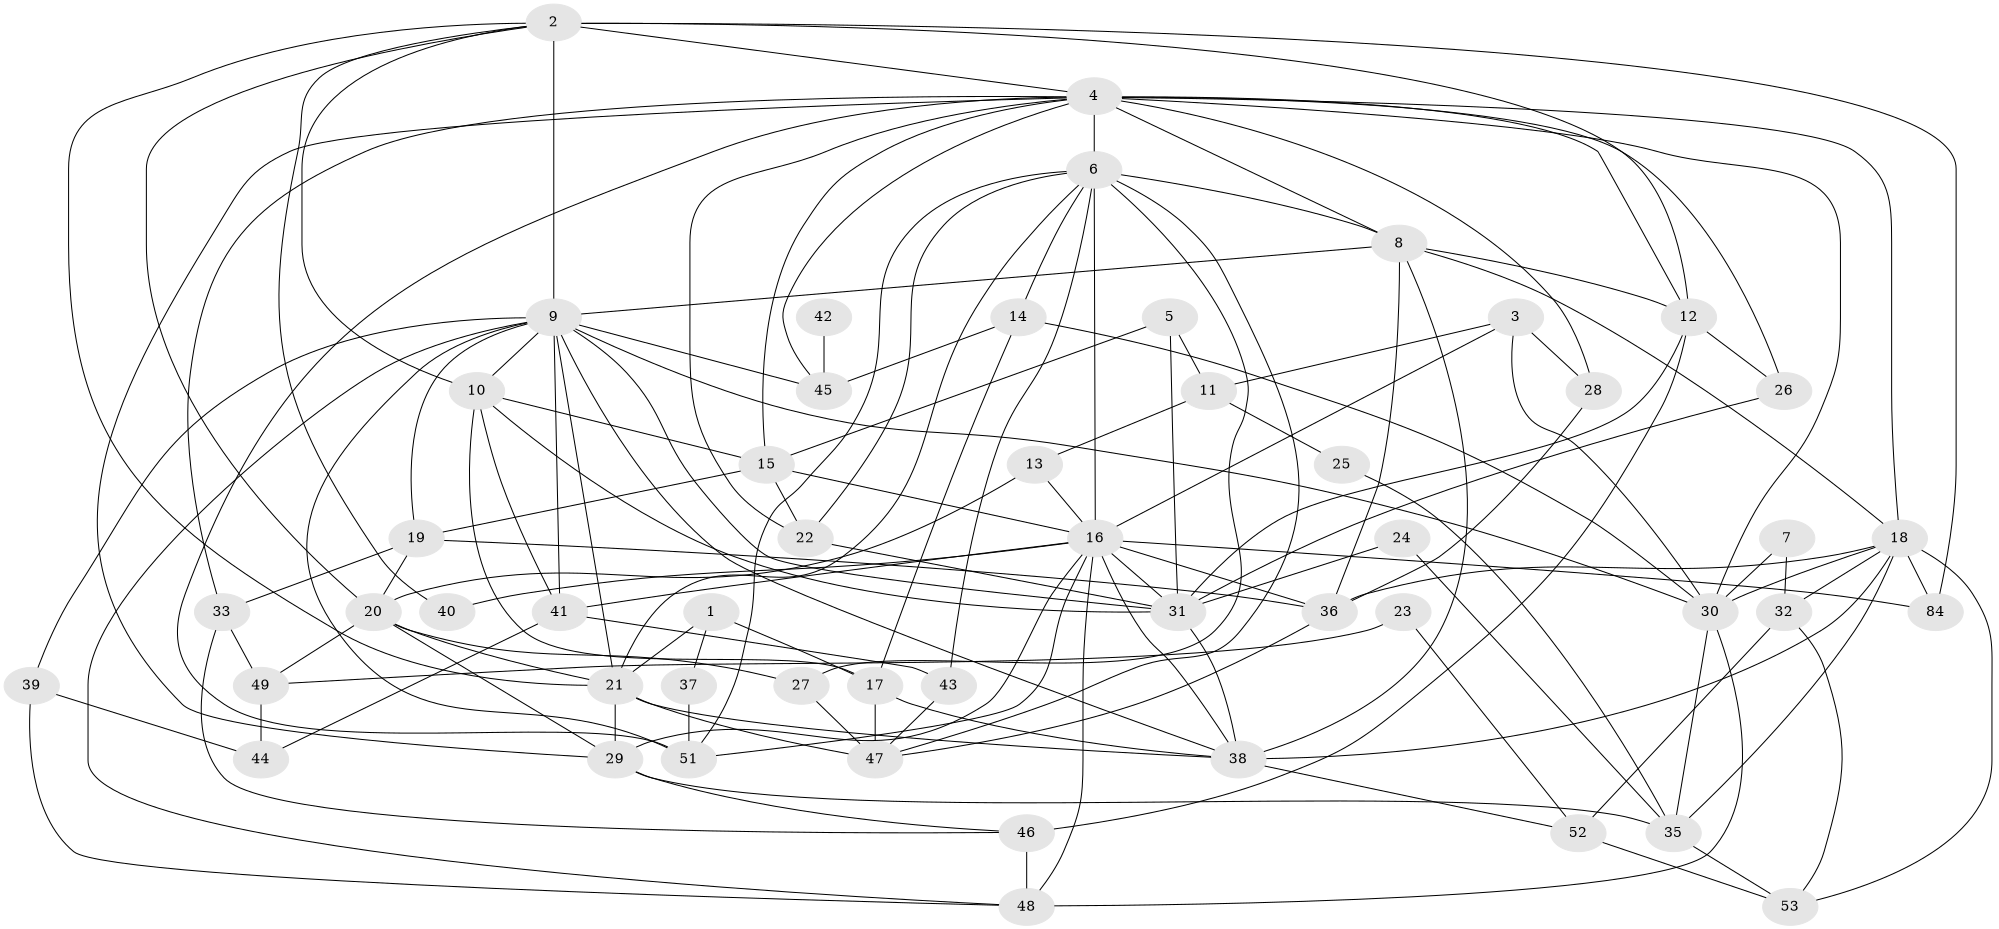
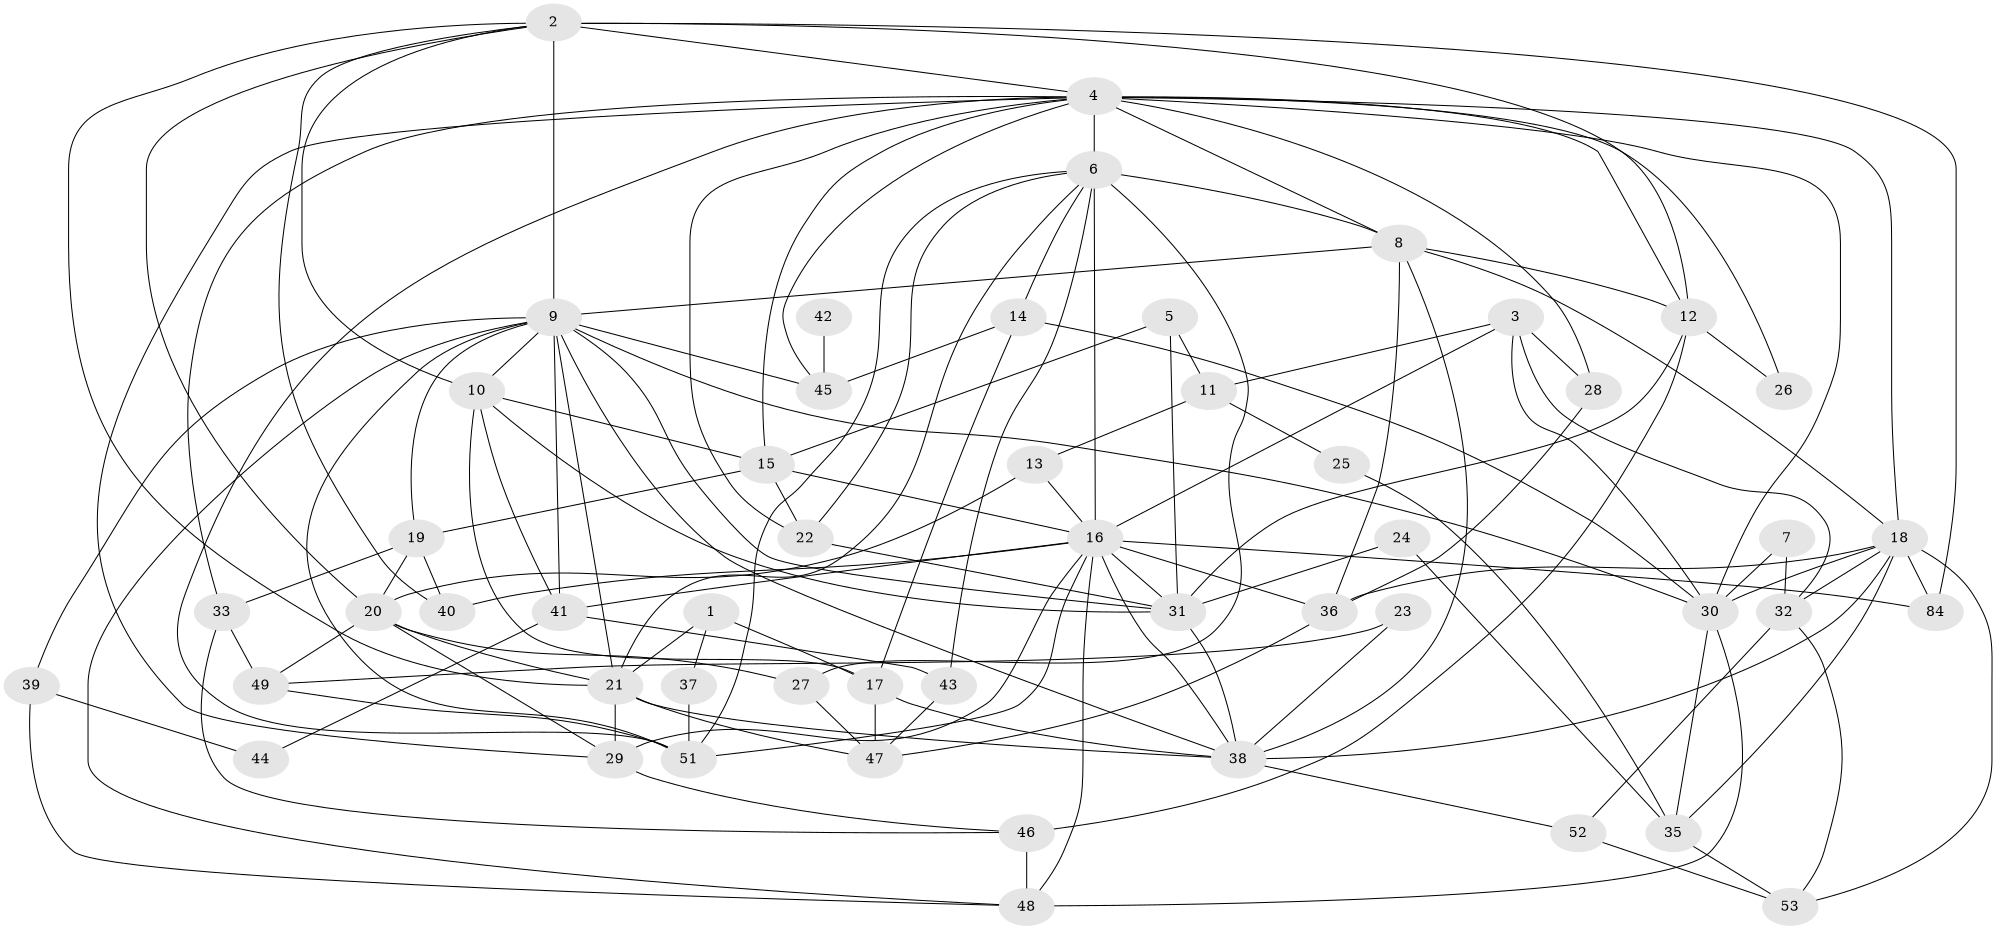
none -> (1691, 473)
(1486, 477) -> none
(1291, 539) -> none
(703, 553) -> (432, 575)
(261, 723) -> (441, 711)
(1491, 723) -> (1321, 686)
(1142, 802) -> none
